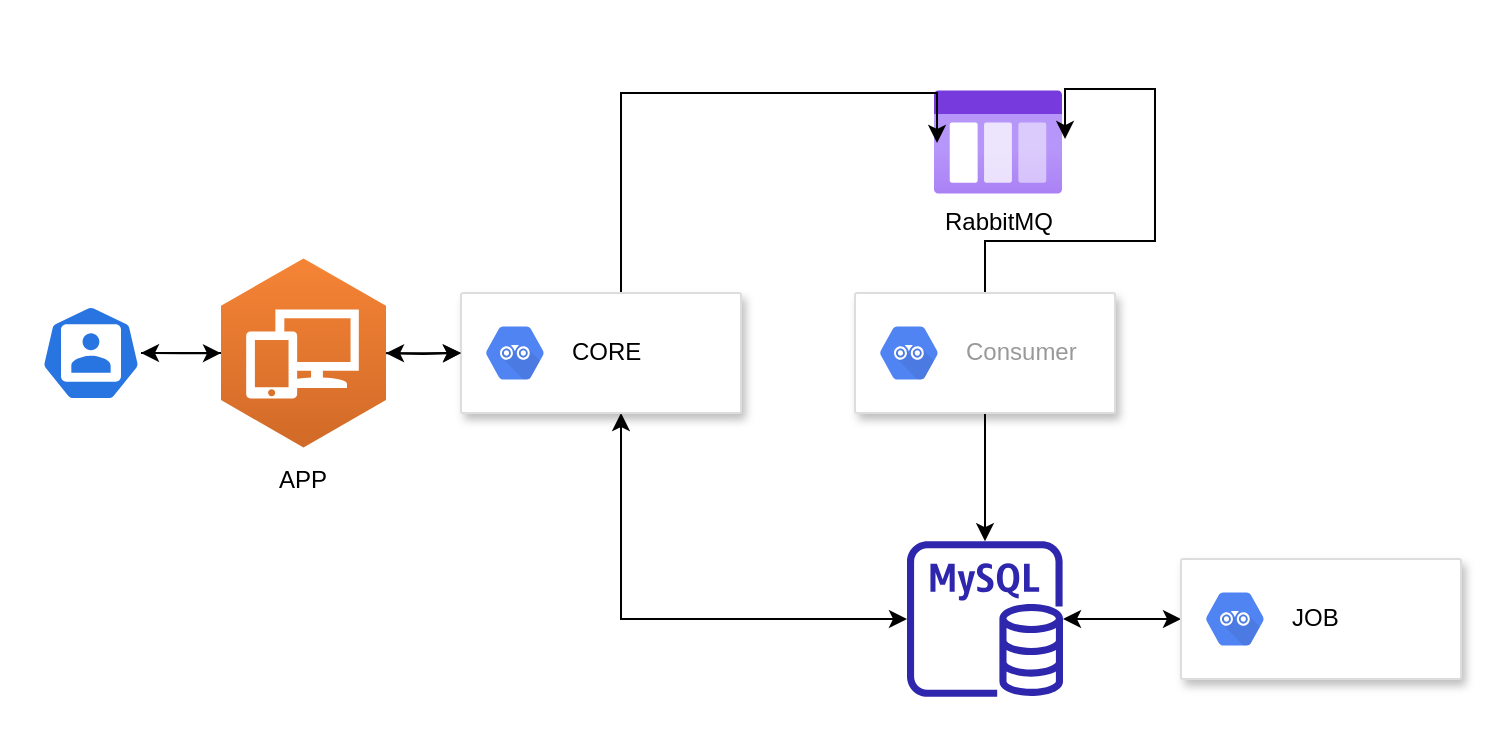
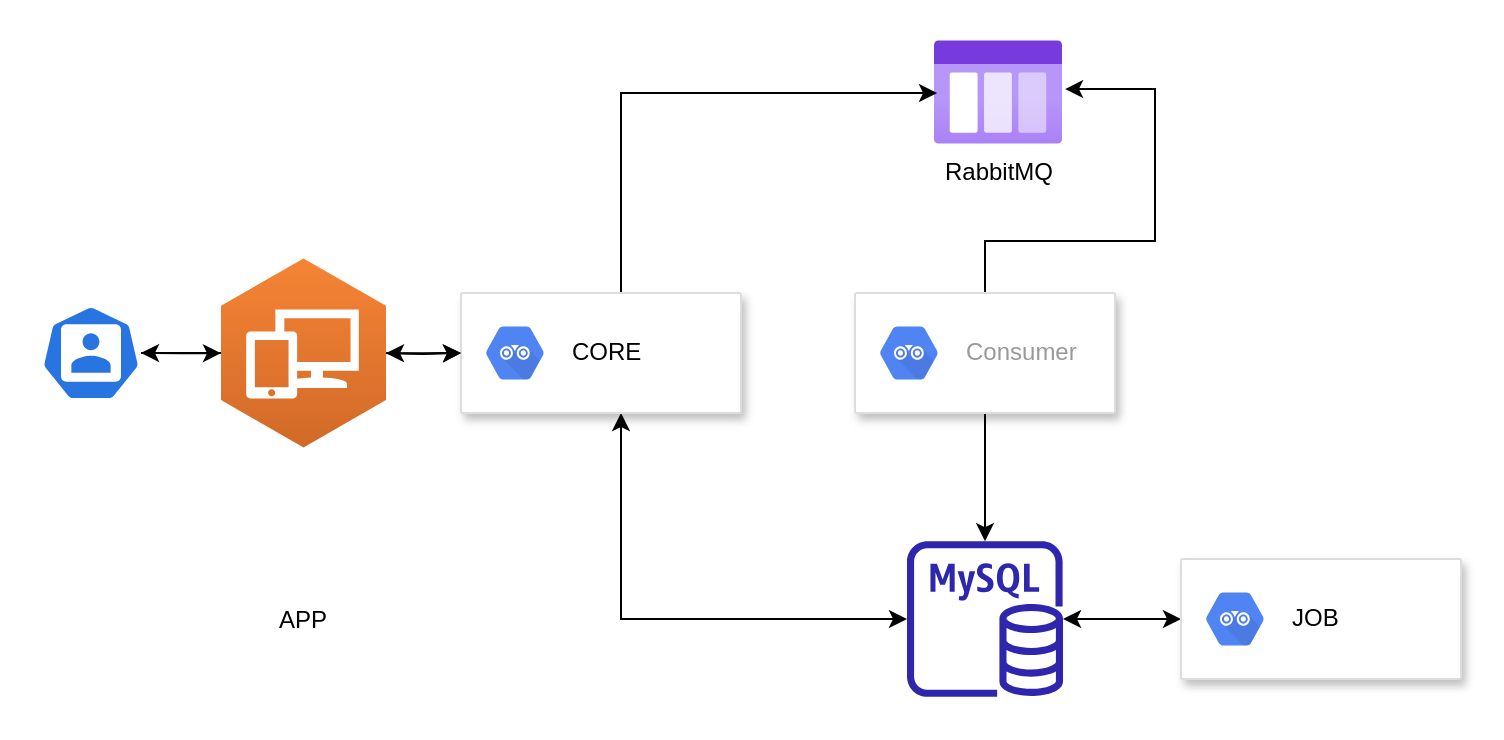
(999, 143) -> (999, 93)
(304, 481) -> (304, 621)
